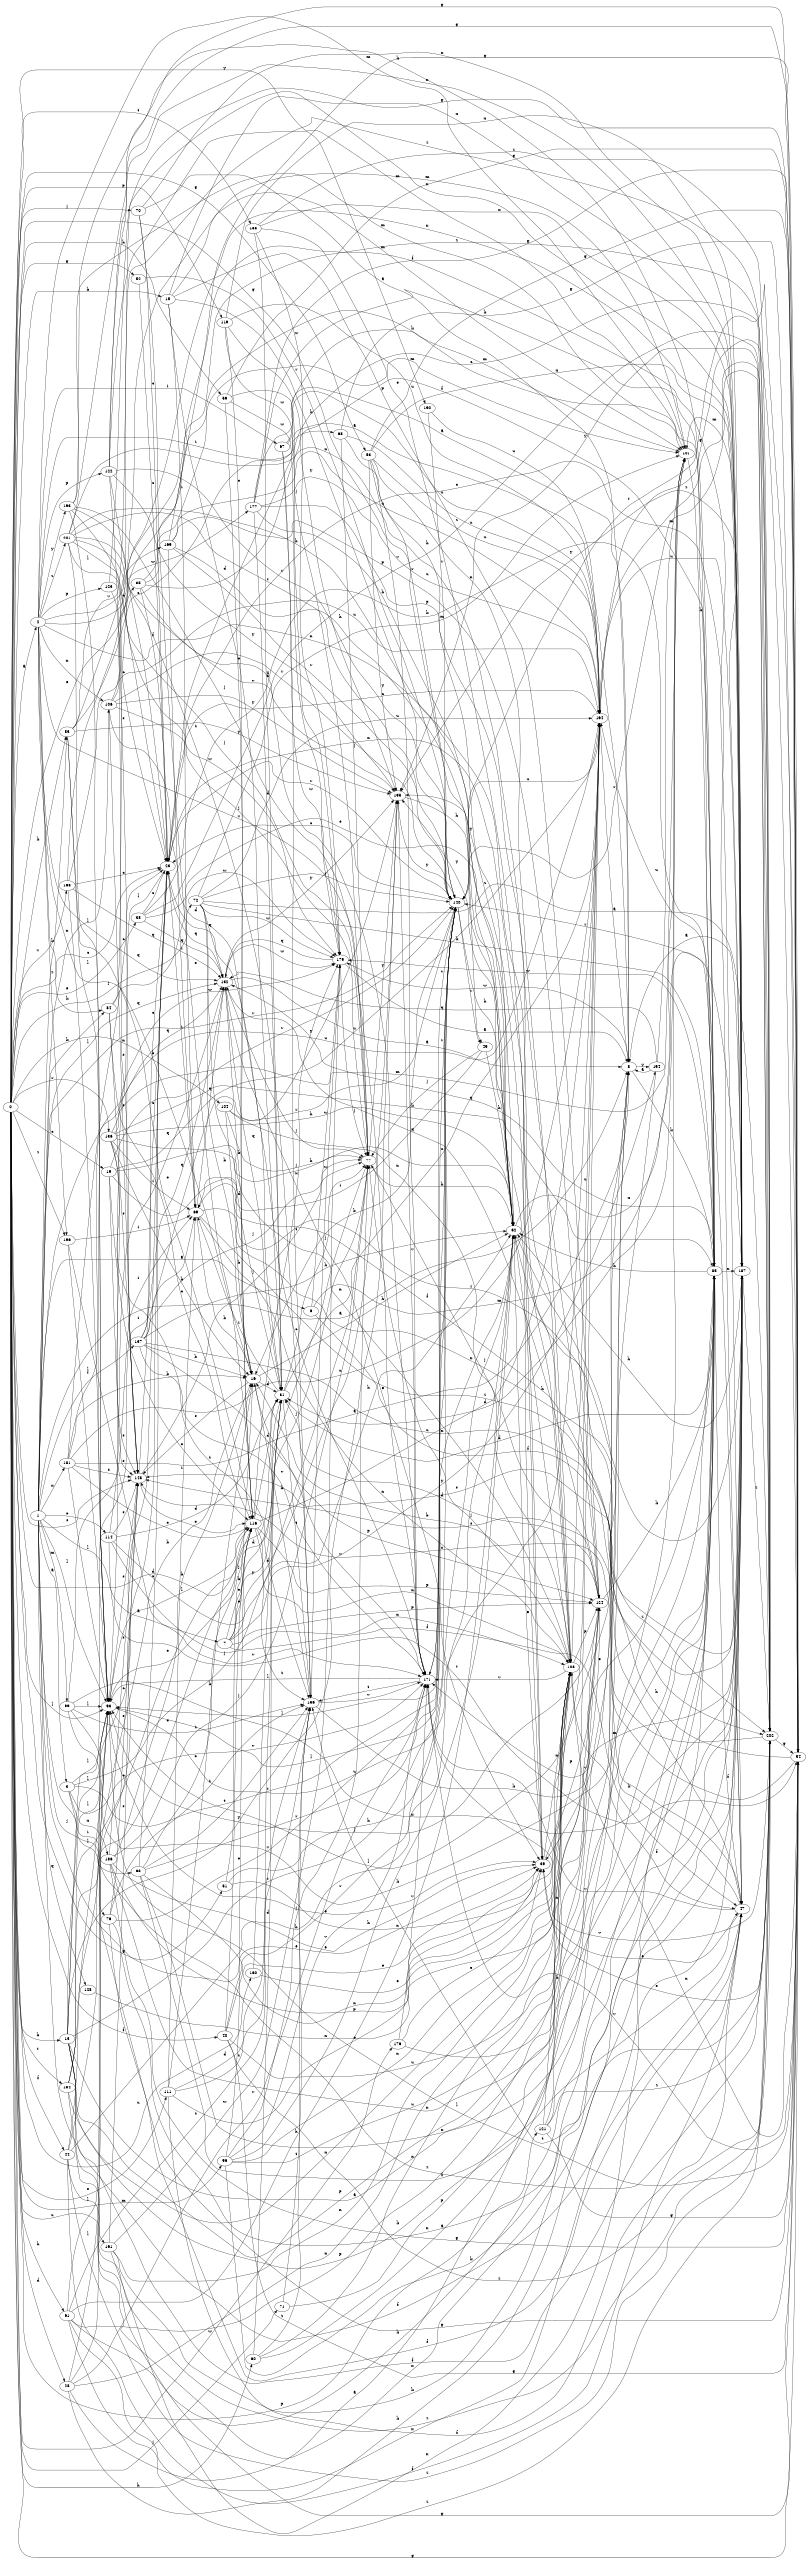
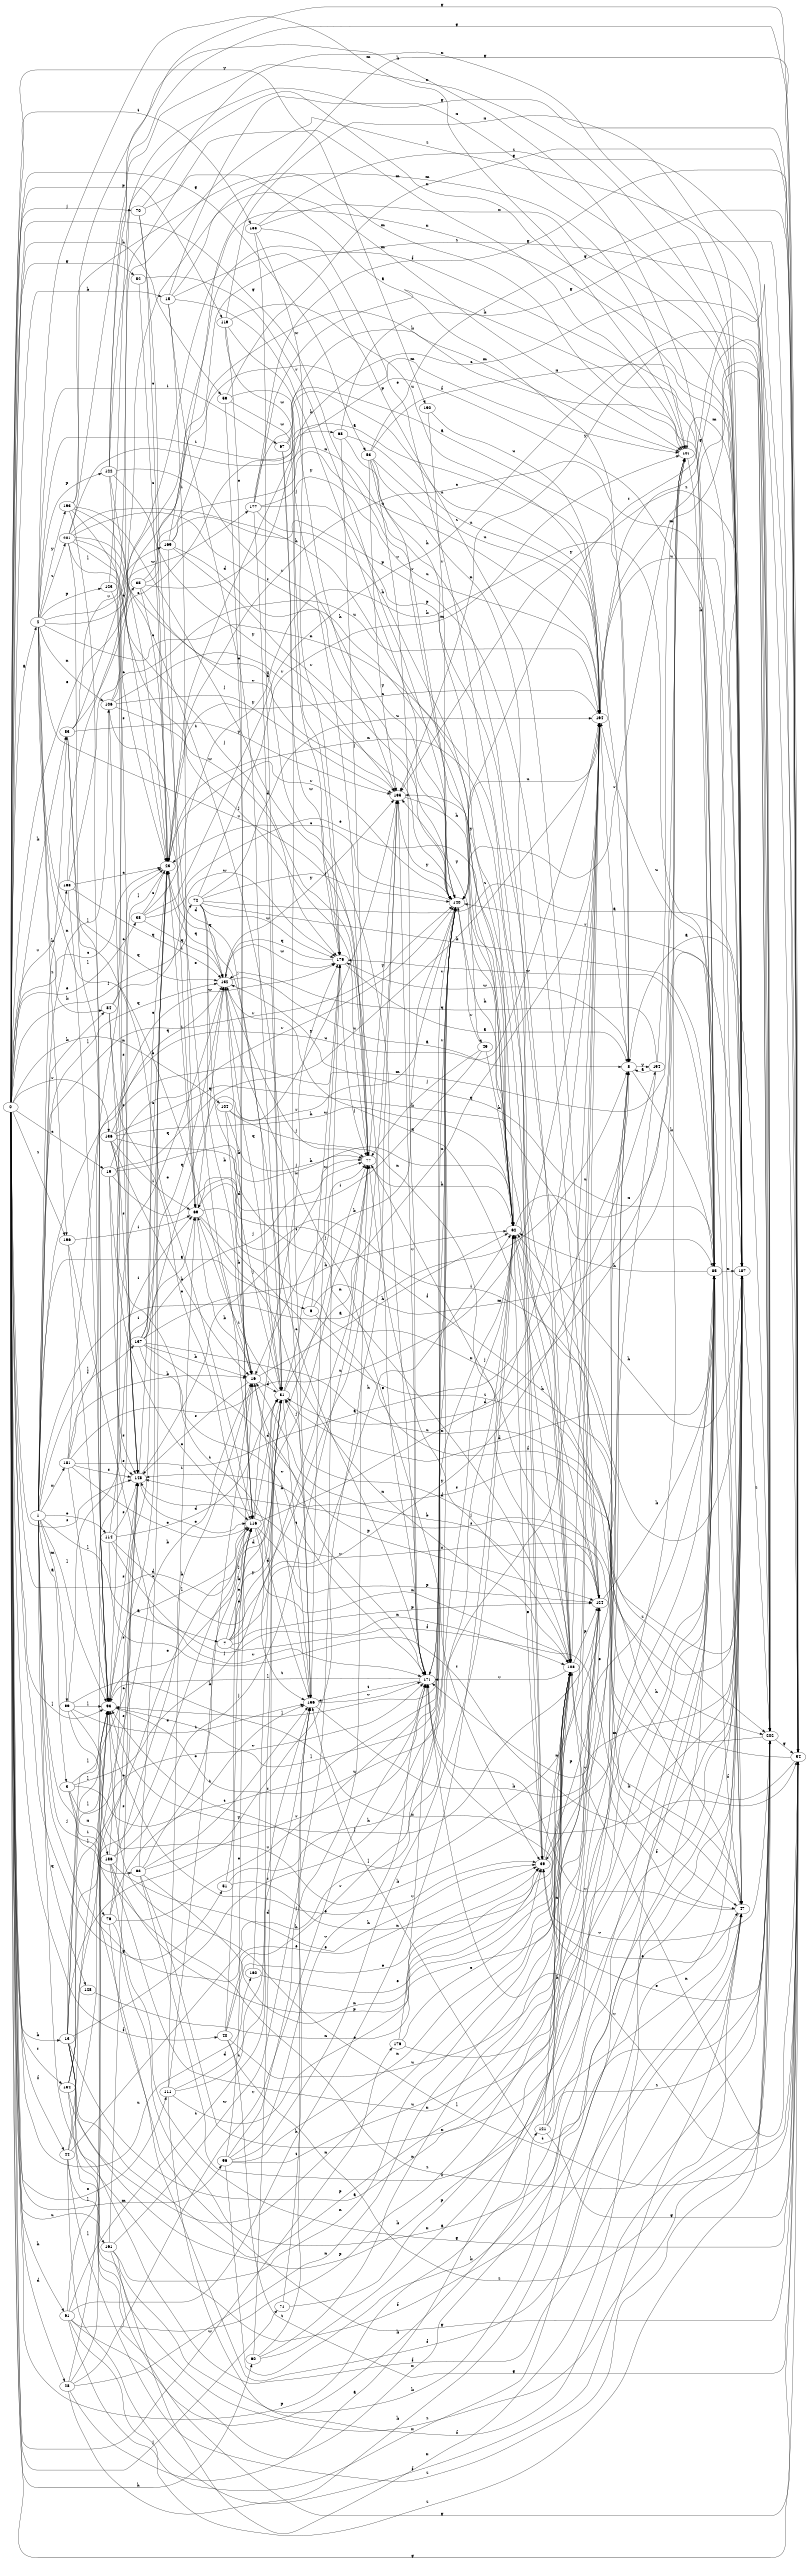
(153, 635) -> (153, 635)
(468, 974) -> (467, 978)
